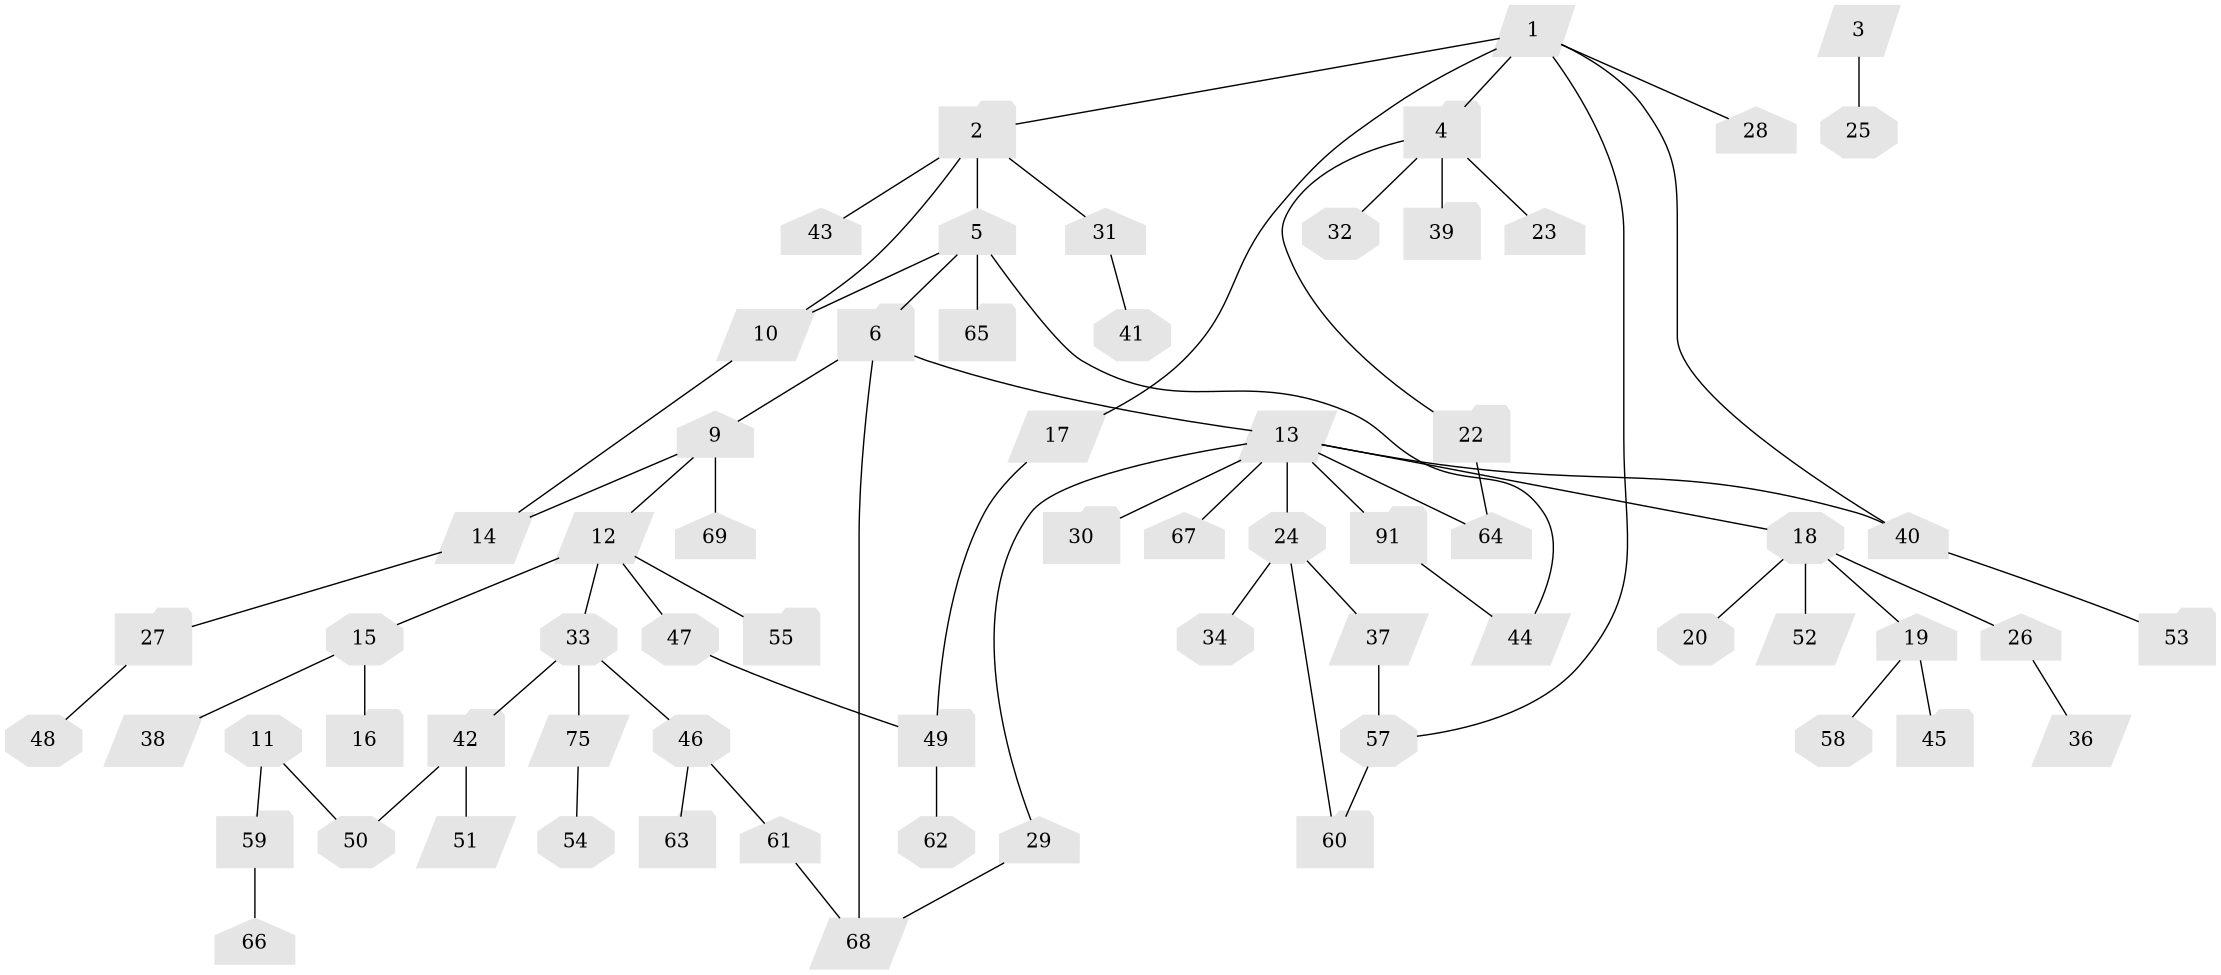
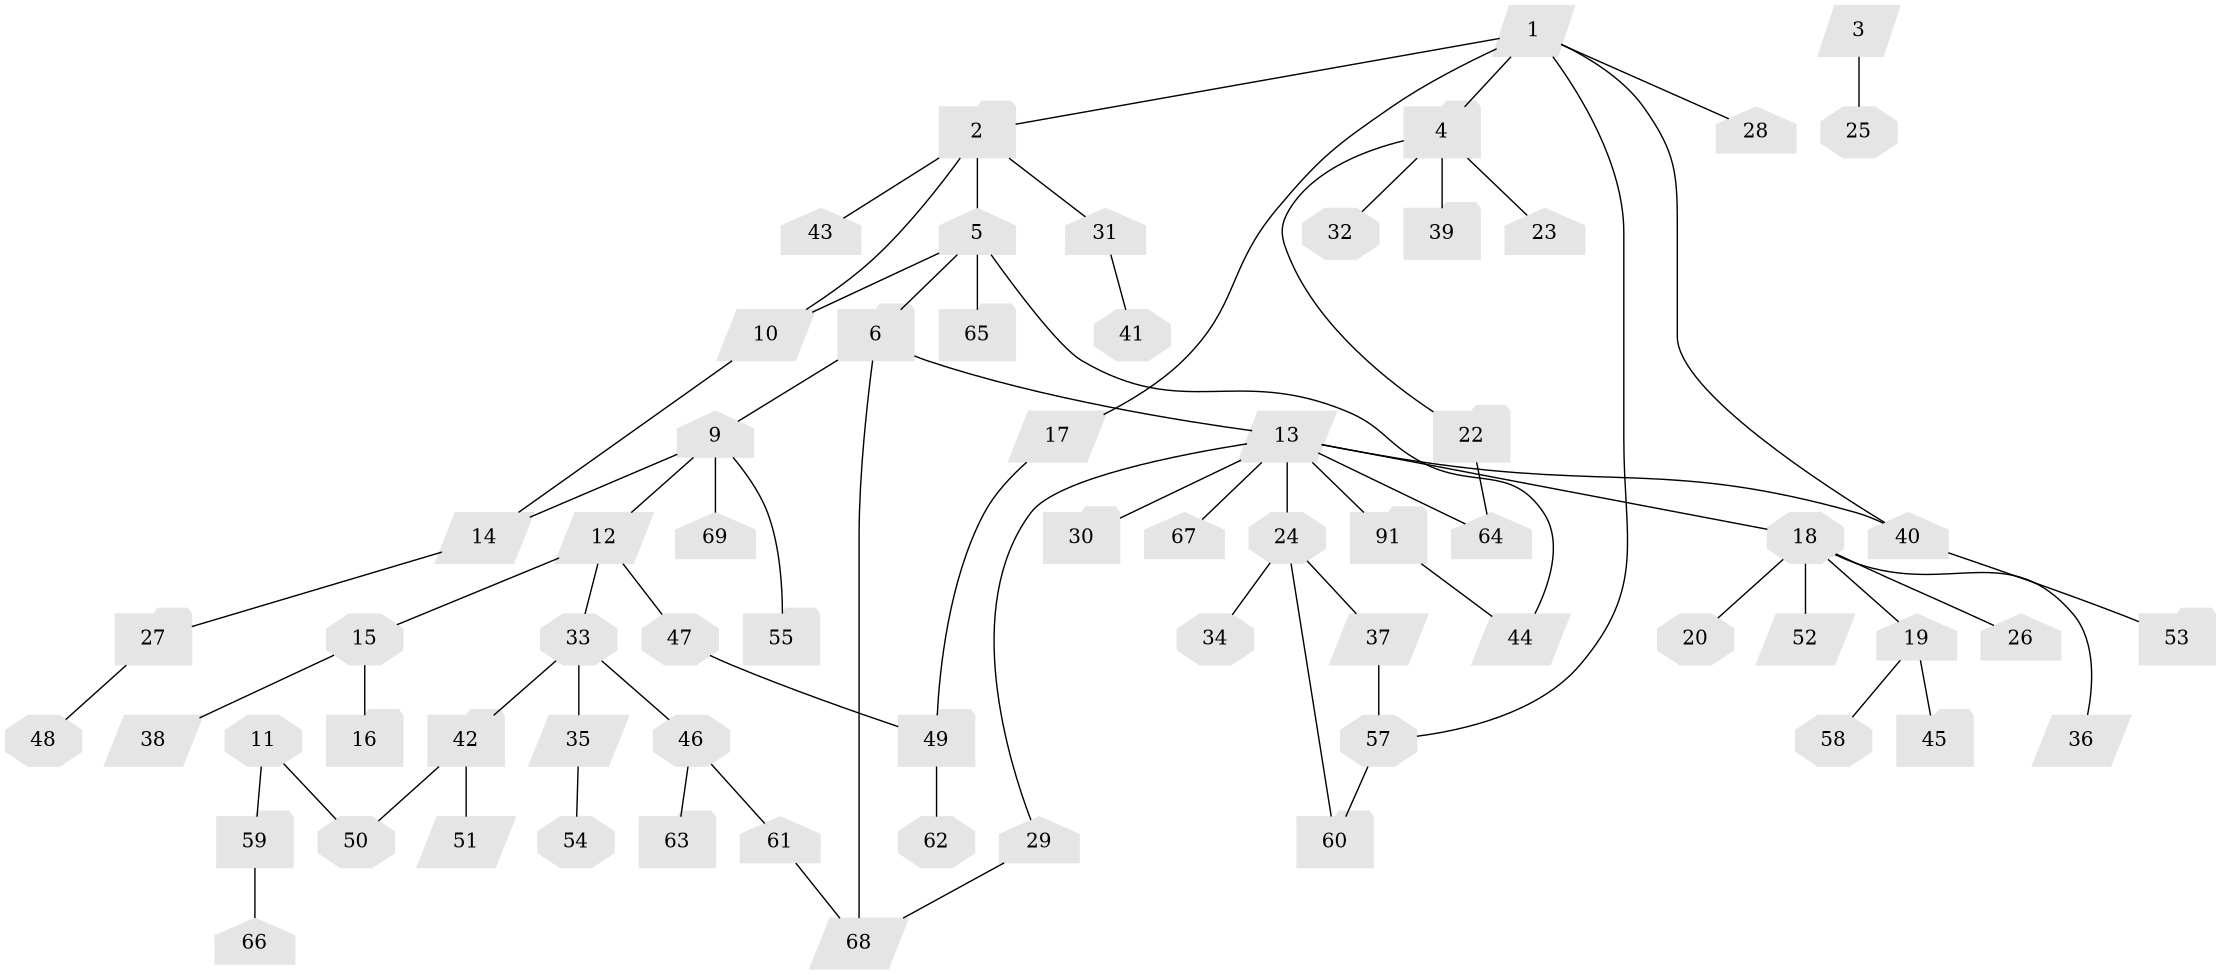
(689, 587) -> (773, 530)
(2050, 688) -> (1976, 573)
(579, 741) -> (579, 741)
